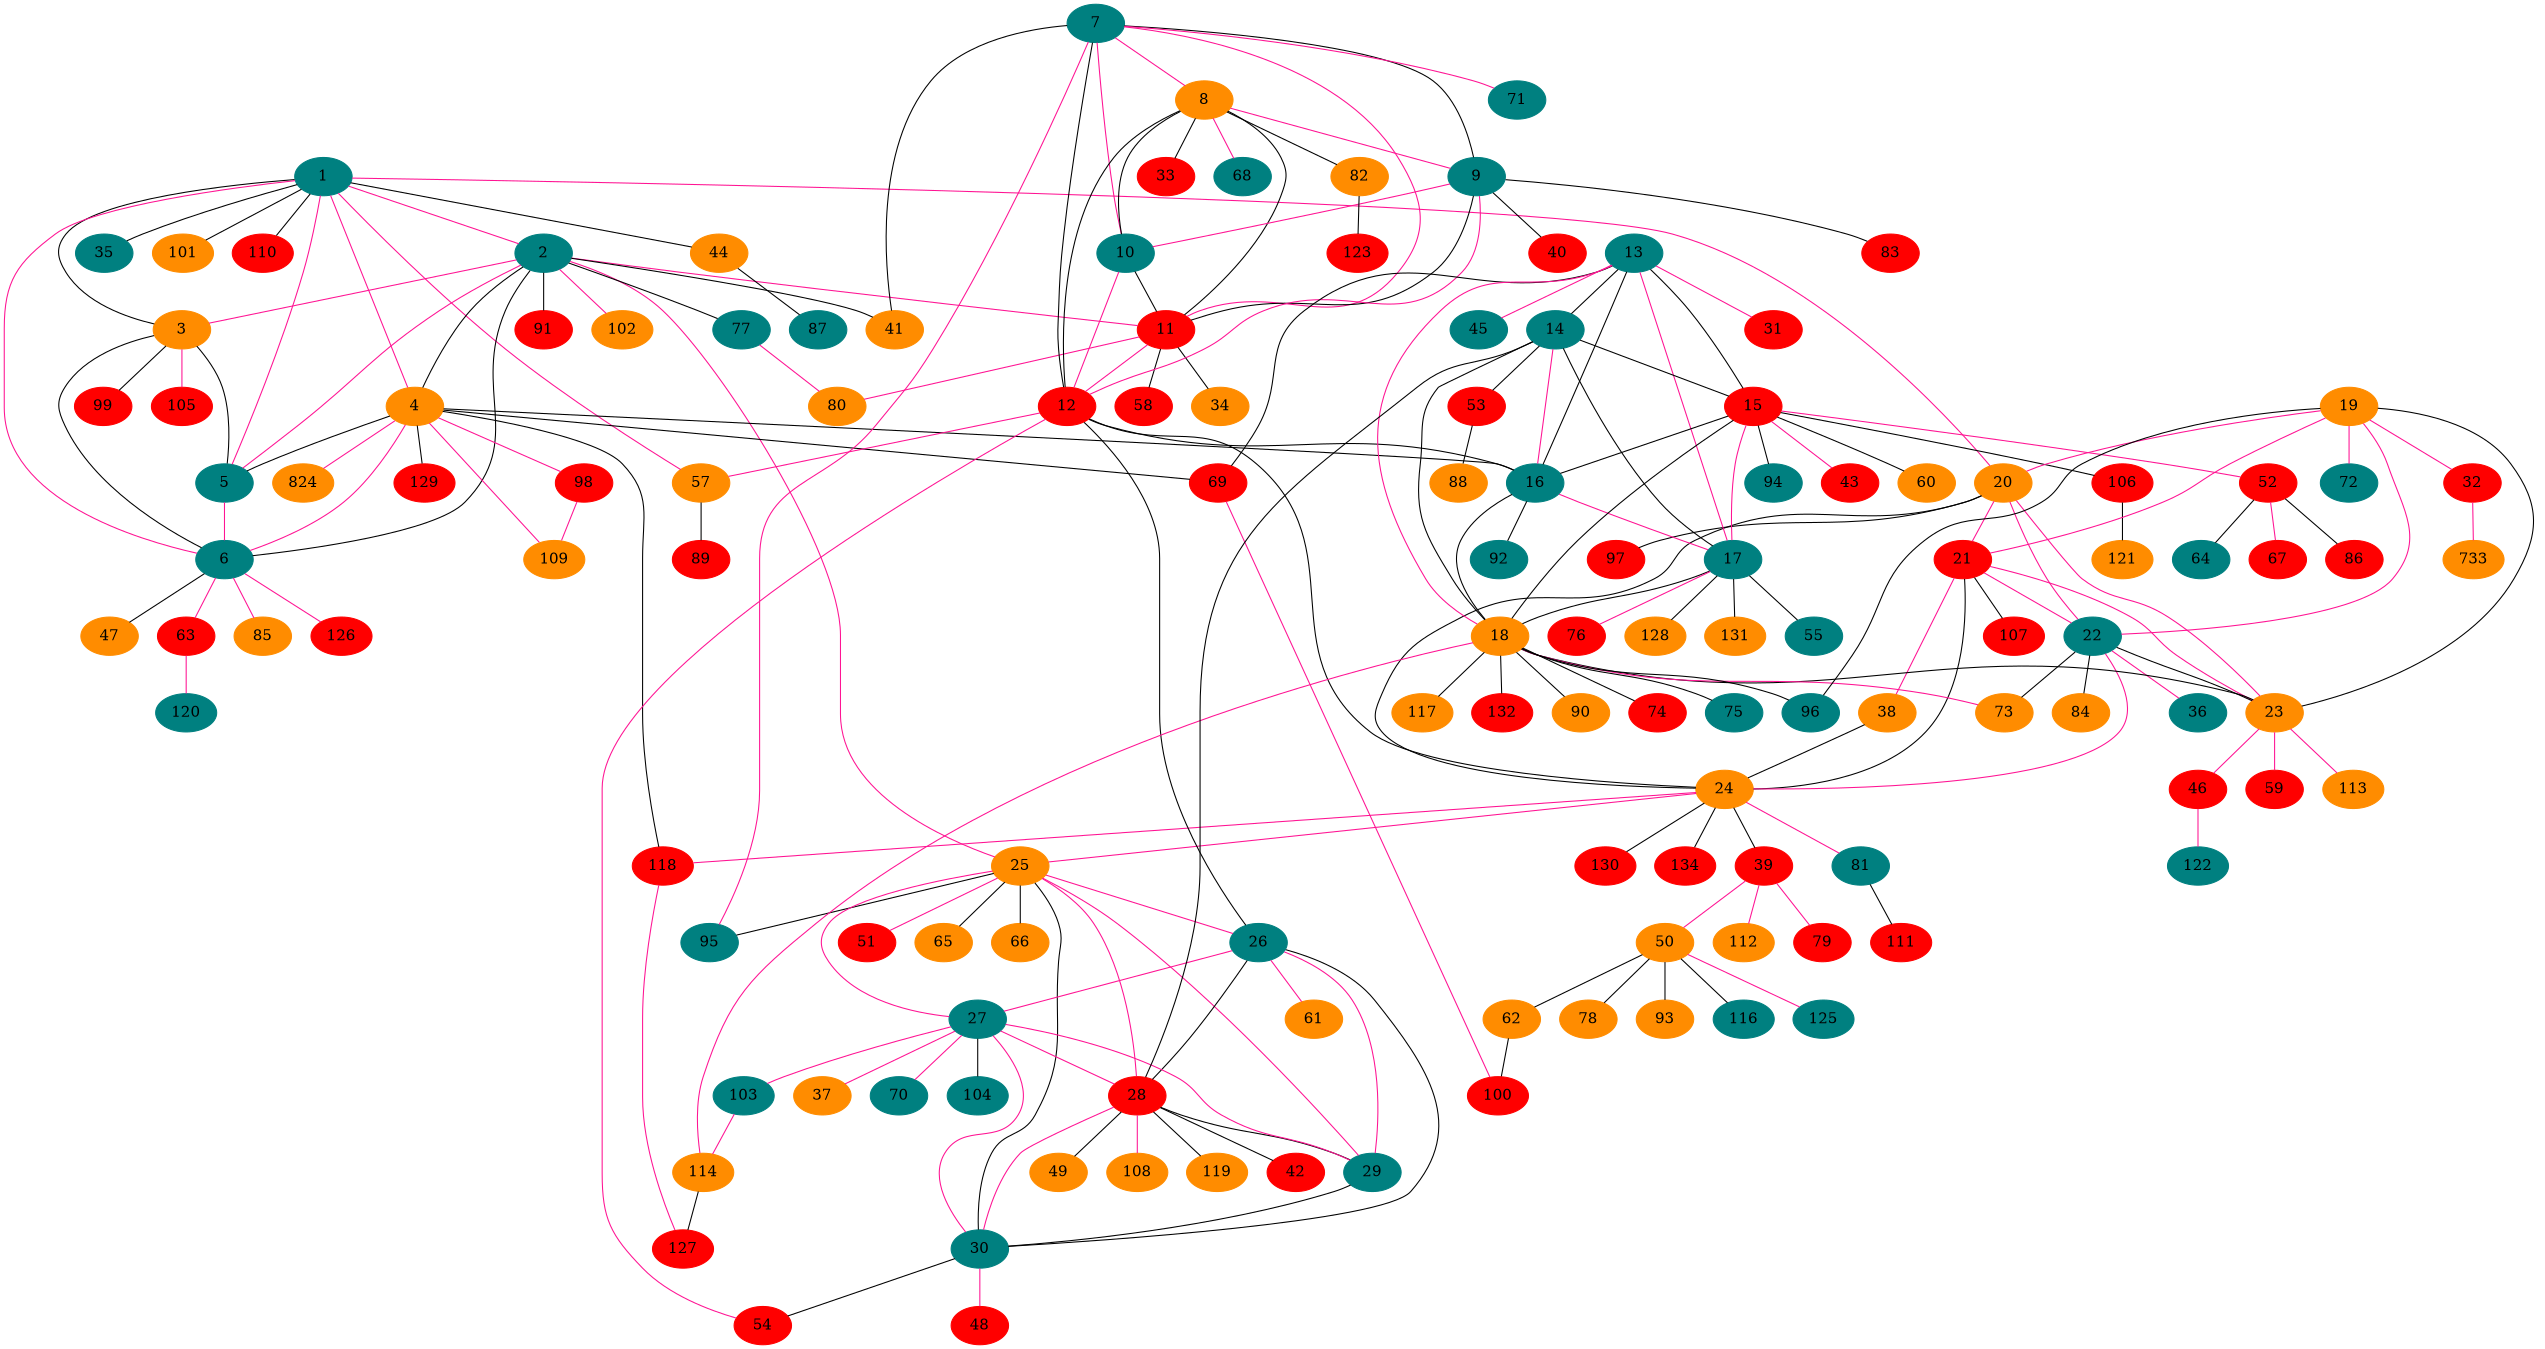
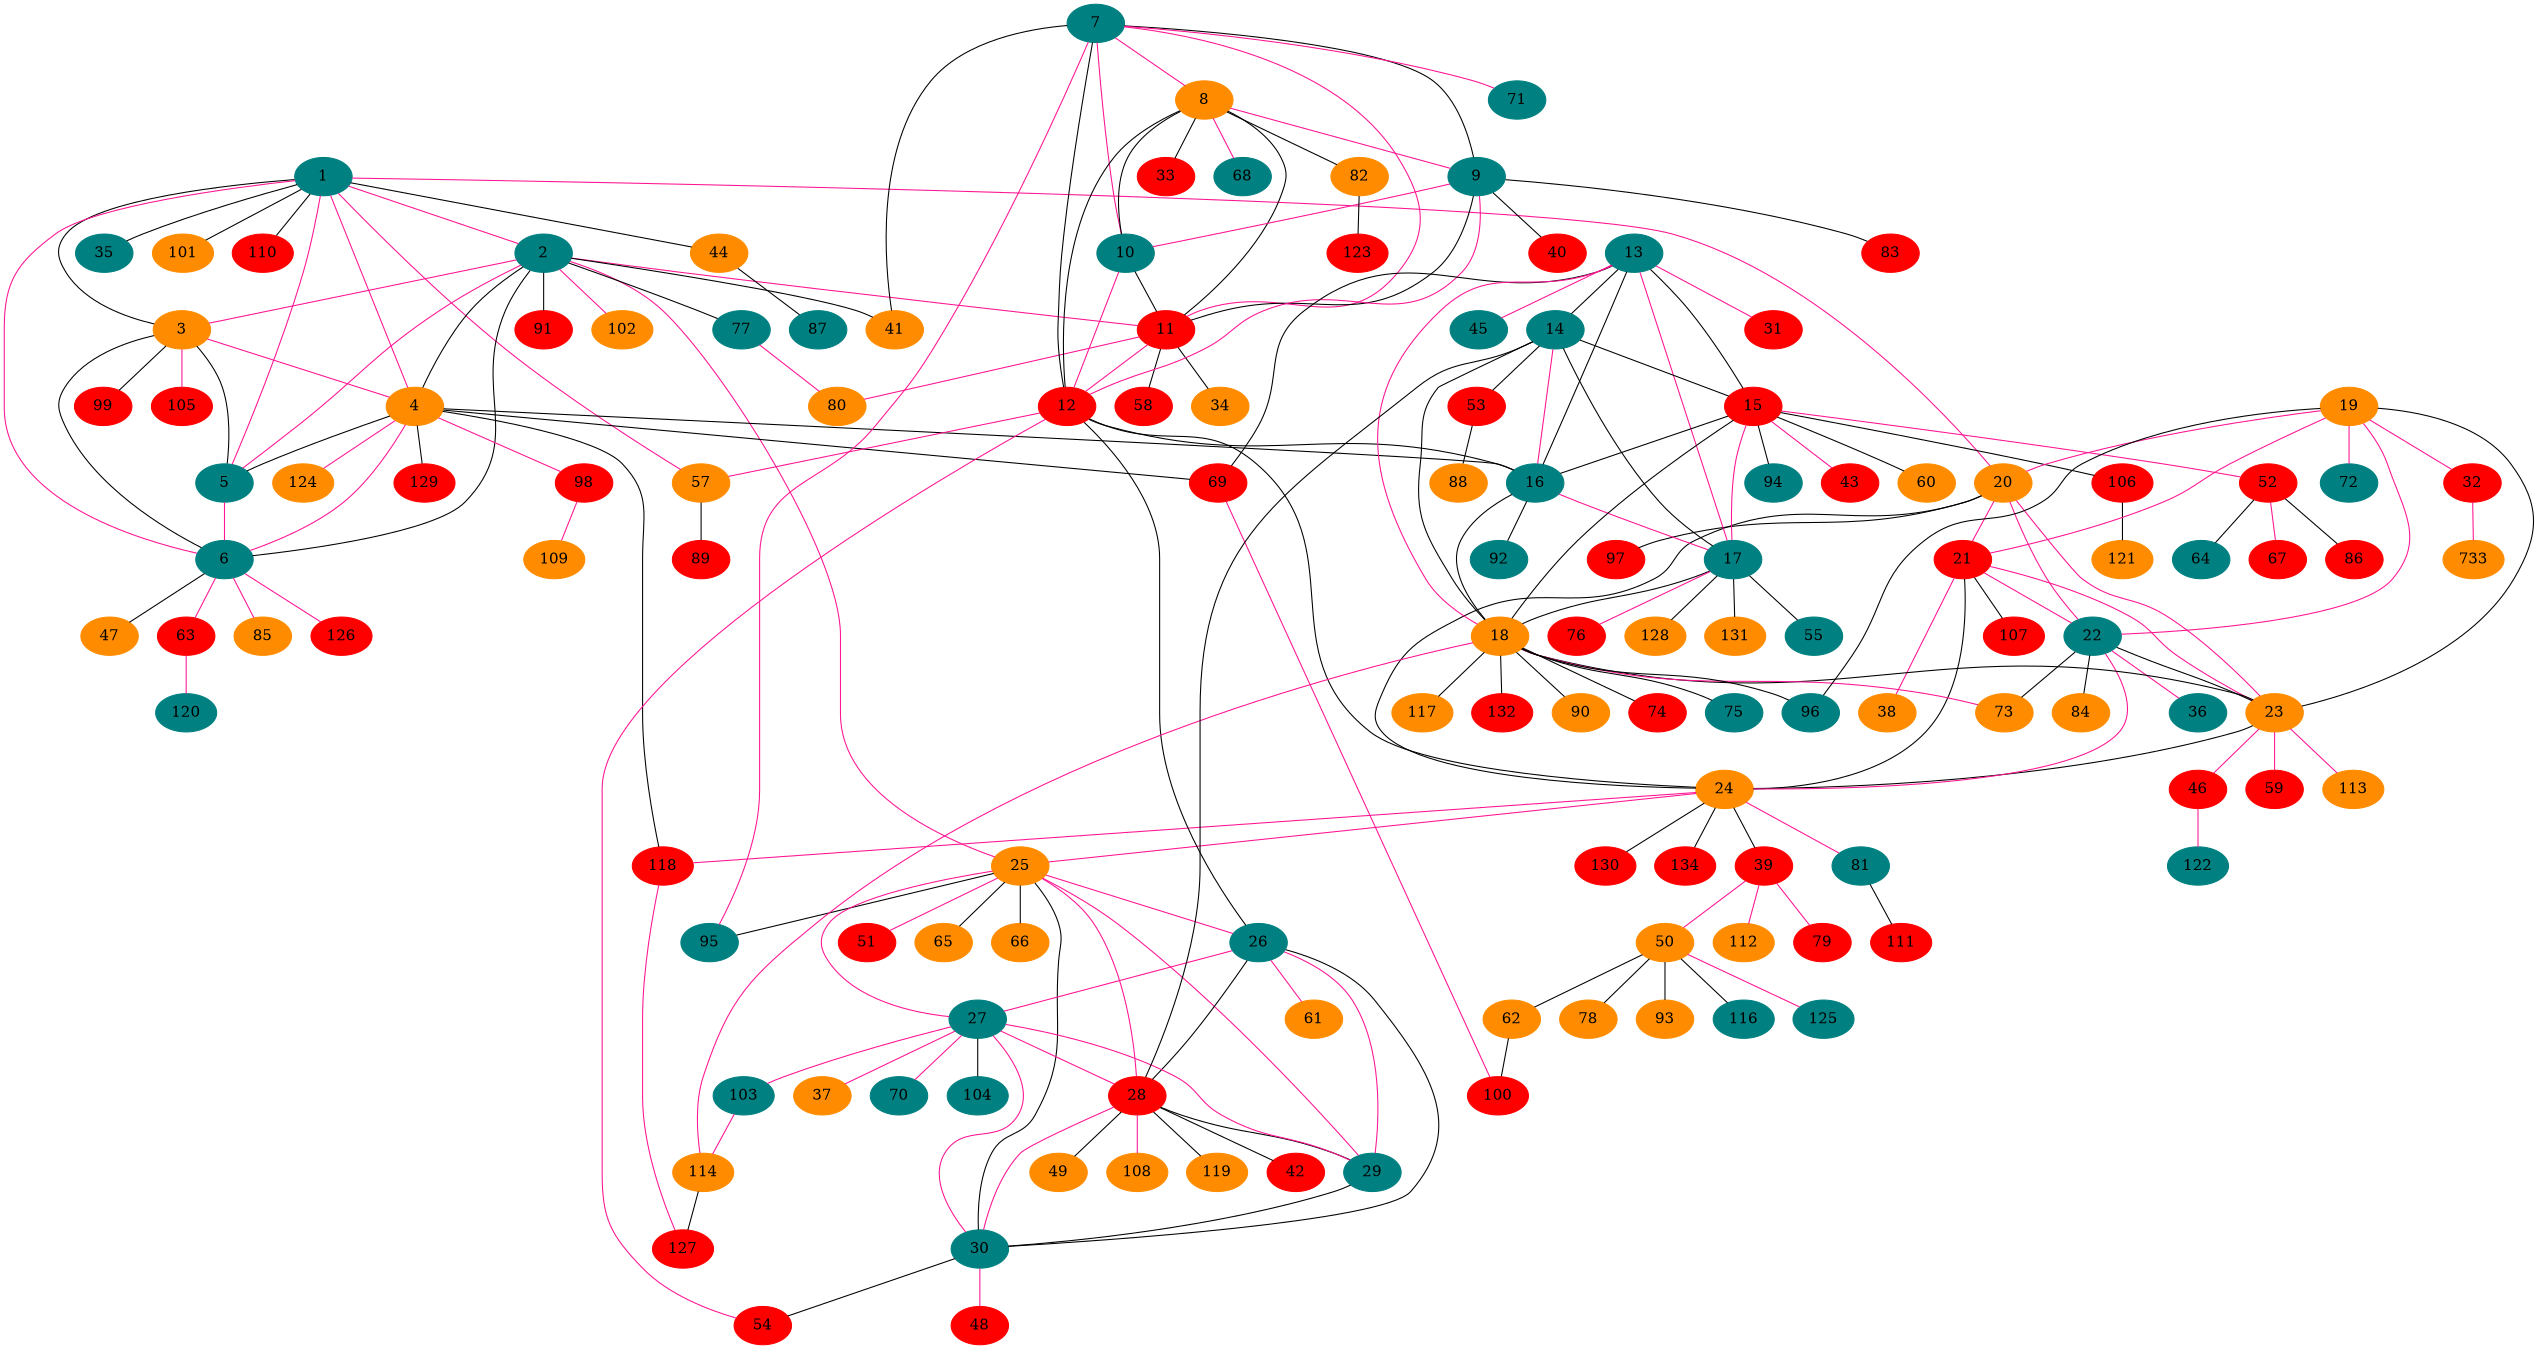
(303, 483) -> (303, 483)
(487, 486) -> (298, 368)
(1806, 751) -> (2068, 766)
